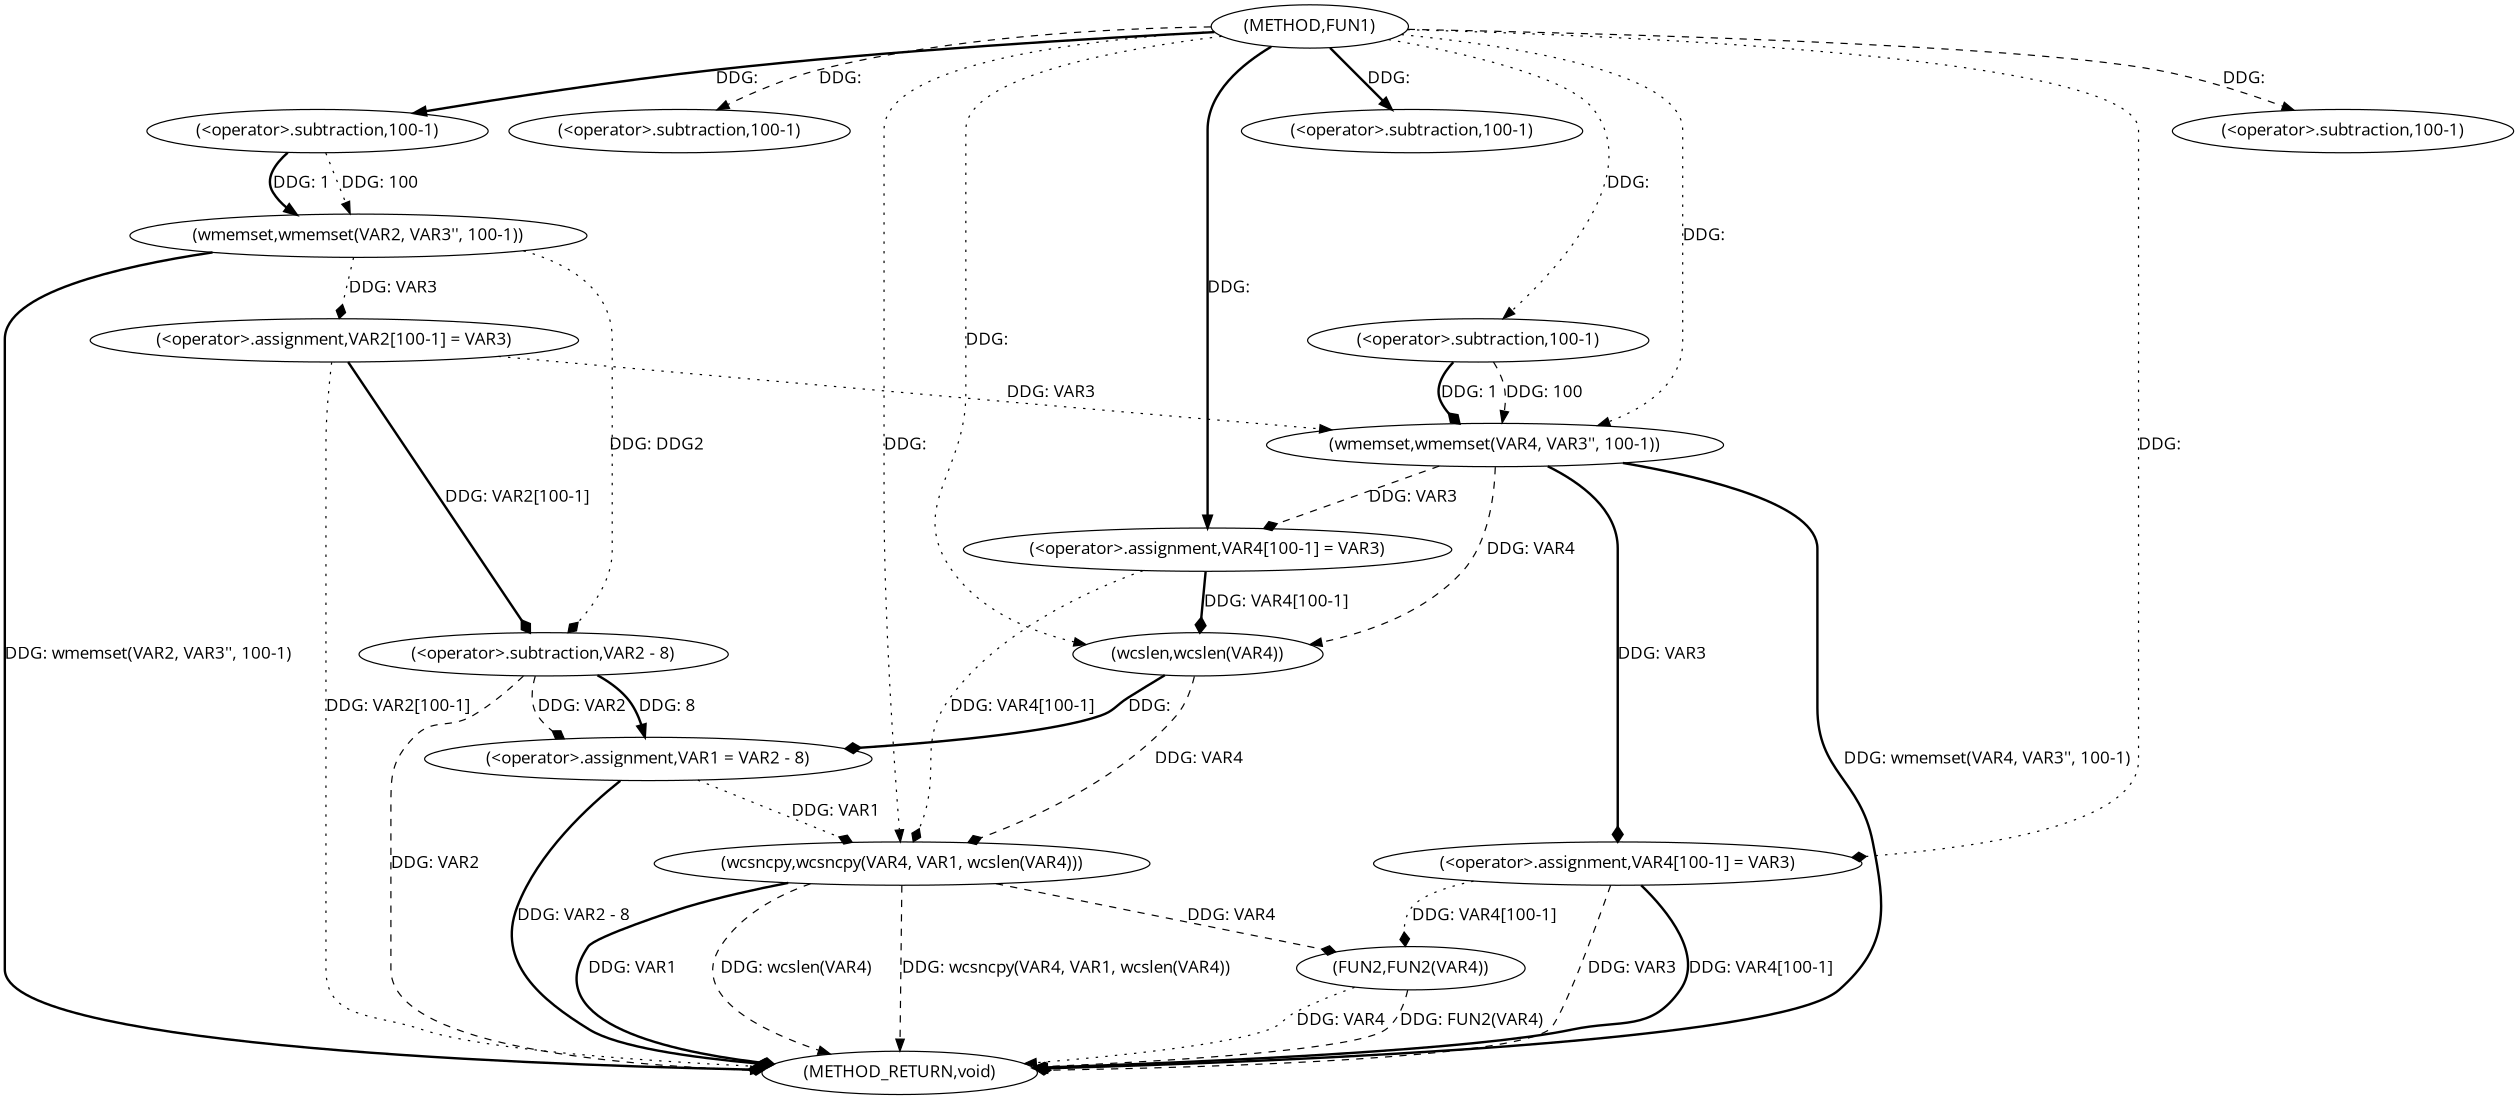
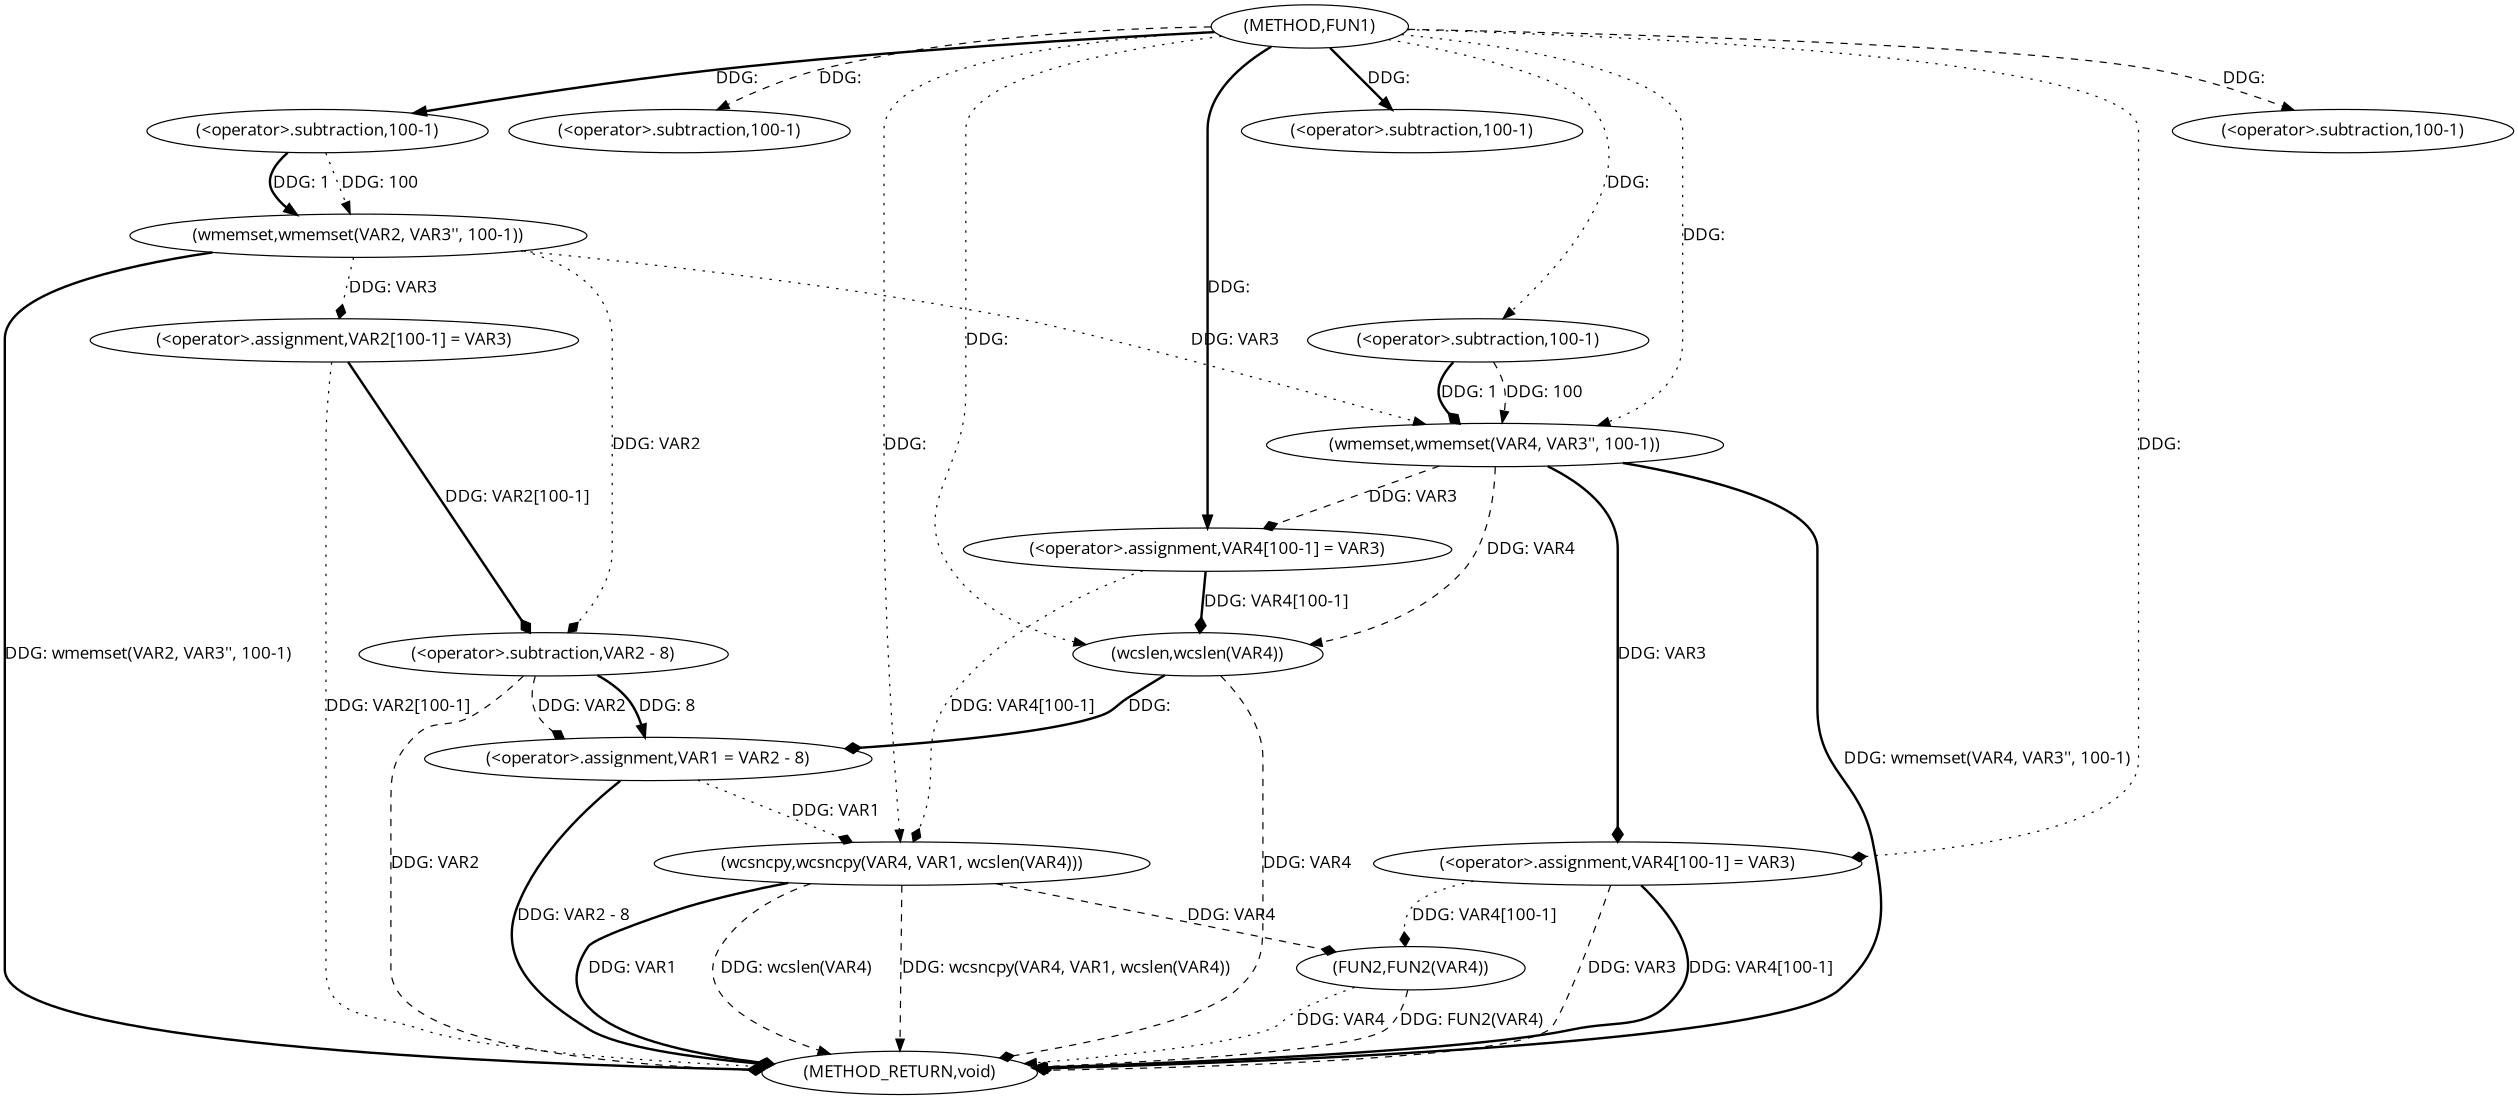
(909, 393) -> (950, 306)
(657, 445) -> (657, 445)
(1105, 776) -> (1262, 947)
(395, 981) -> (395, 981)
